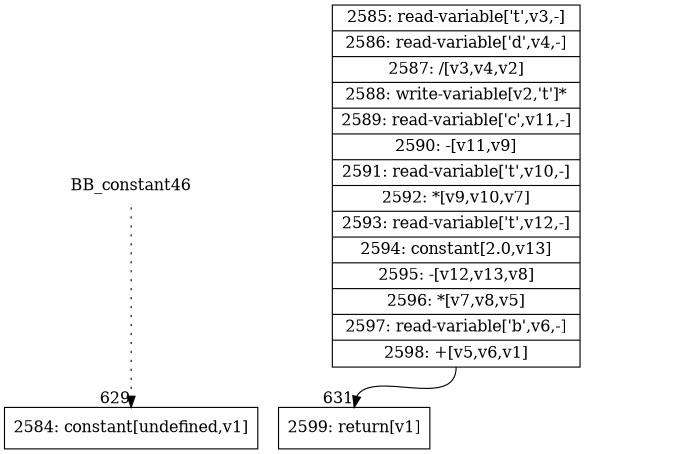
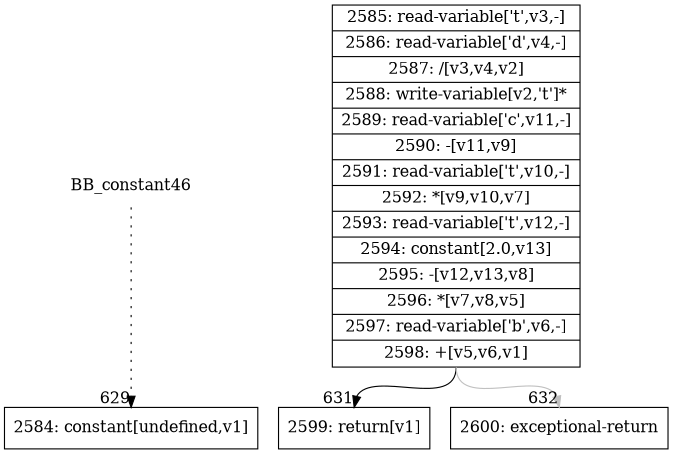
none -> (559, 428)
